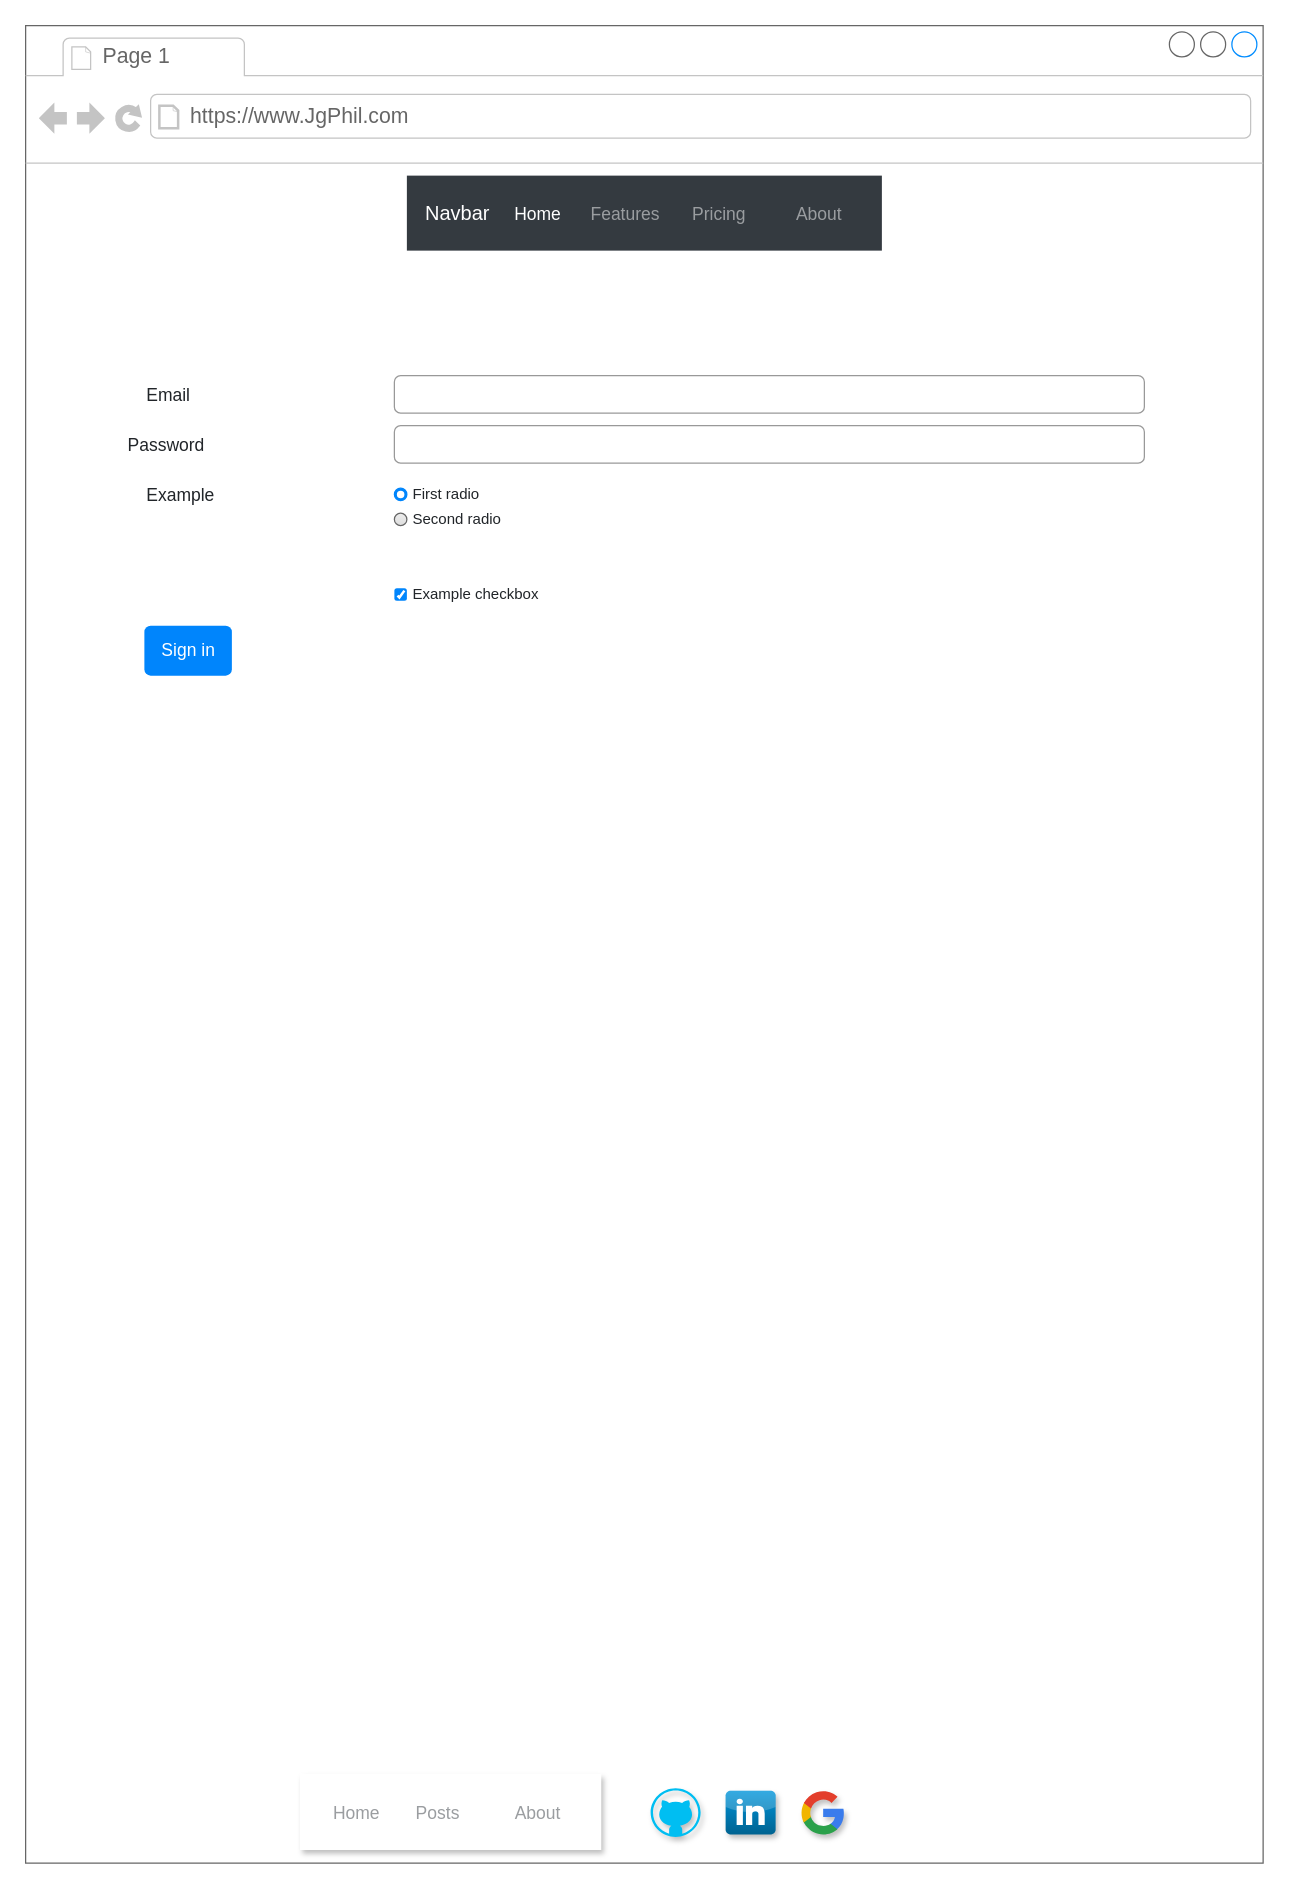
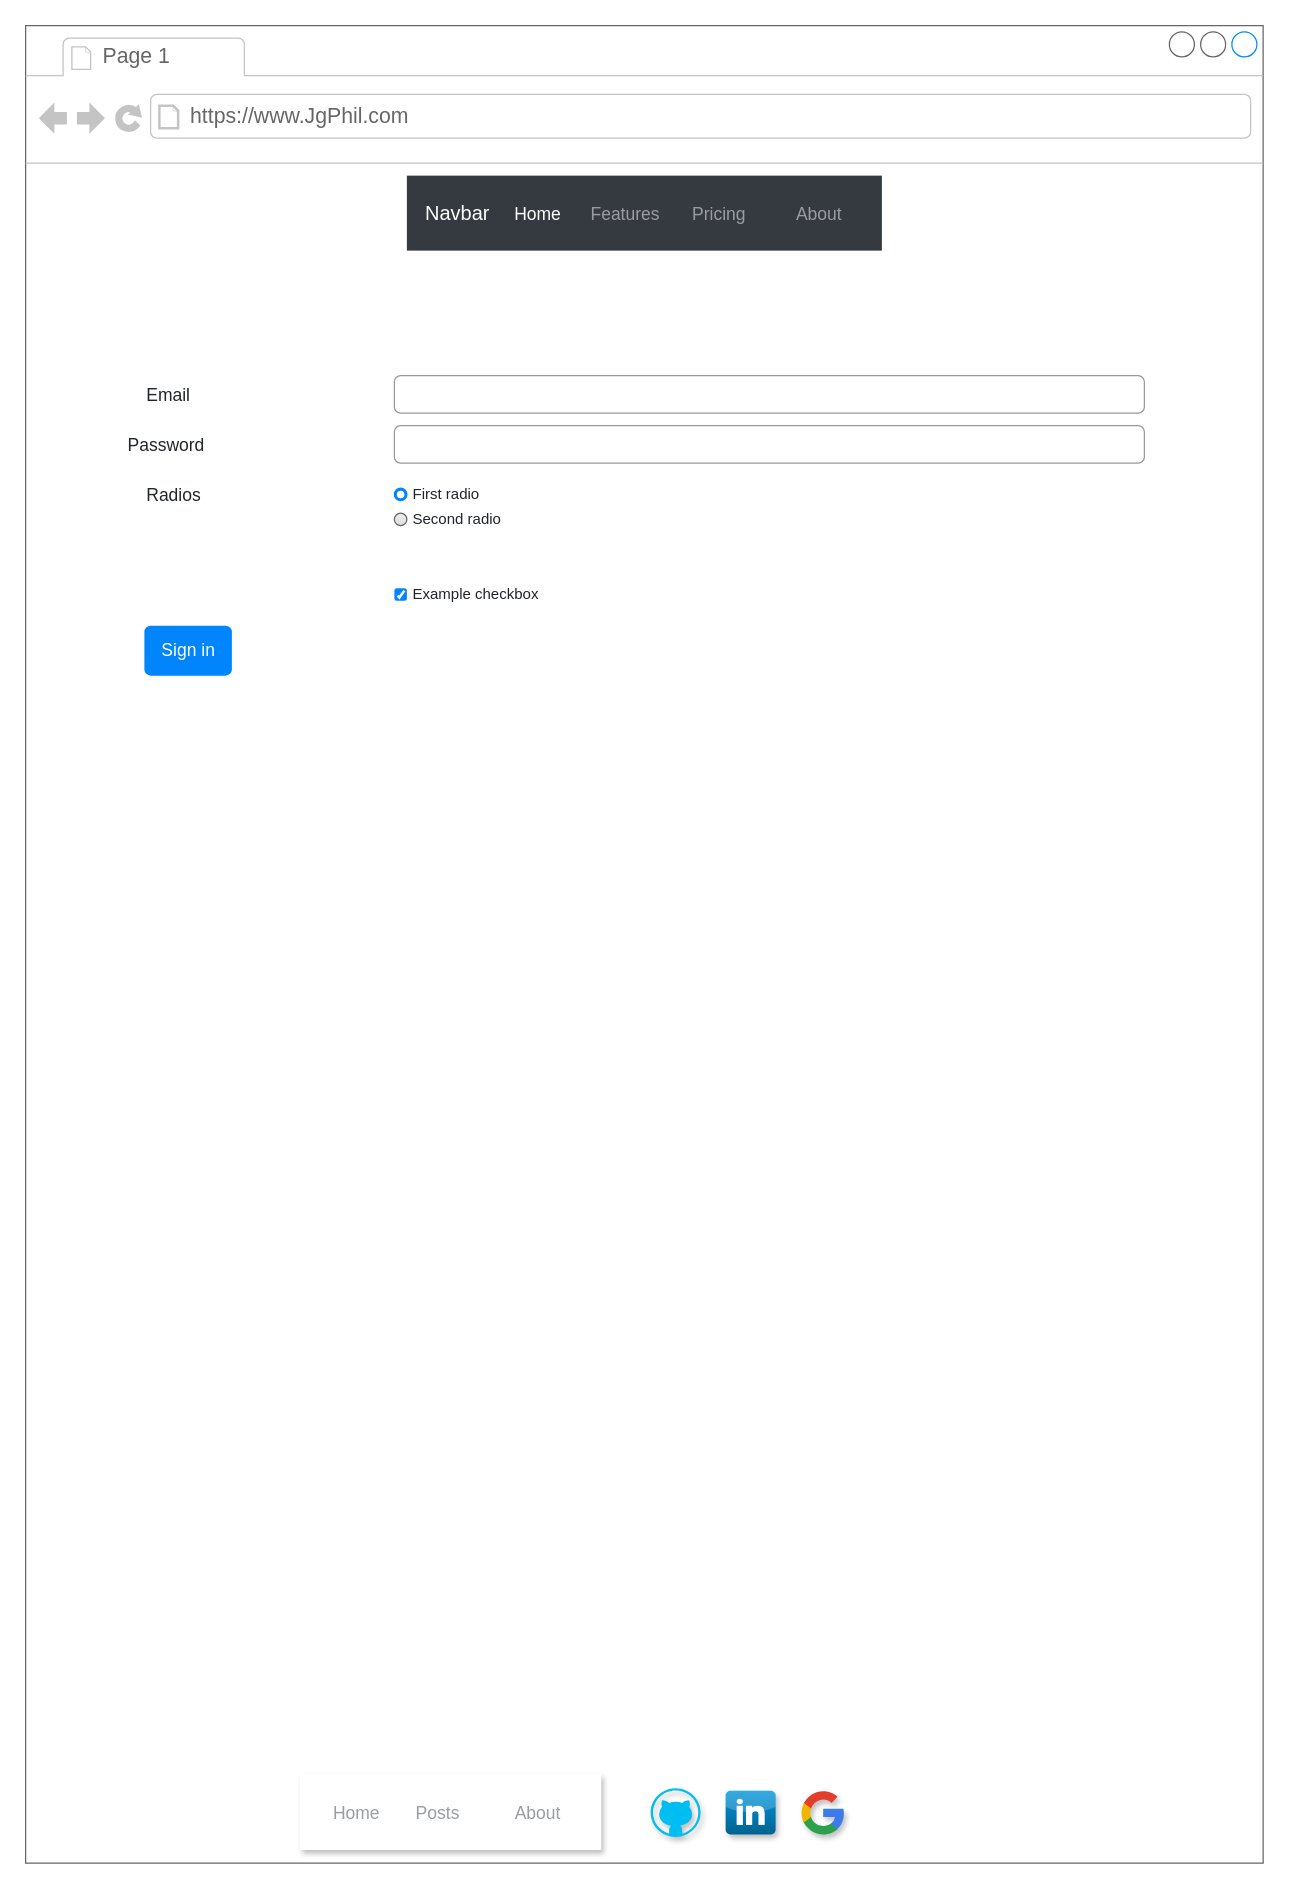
(178, 495) -> (173, 495)
